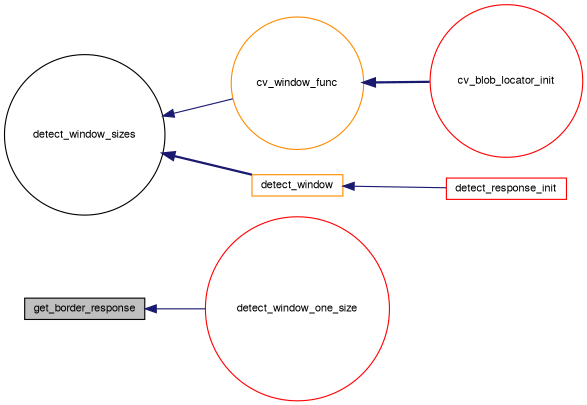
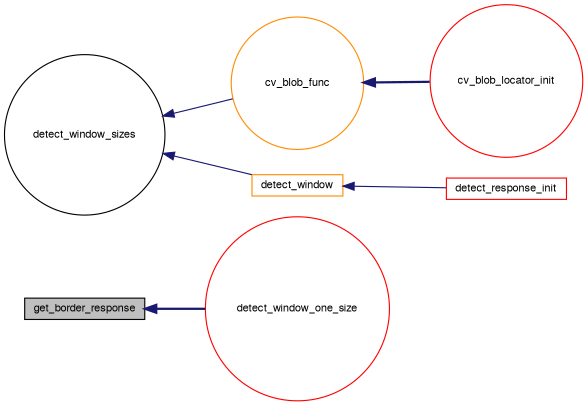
(297, 83) -> (297, 83)
(213, 165) -> (213, 165)
(181, 309) -> (181, 309)
